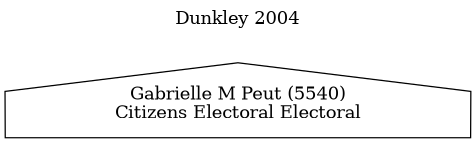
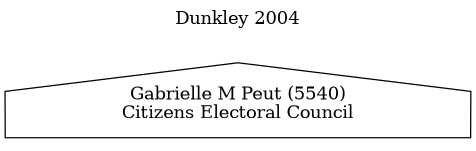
(238, 104) -> (238, 104)
